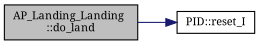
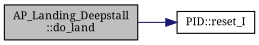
(71, 22) -> (71, 22)
